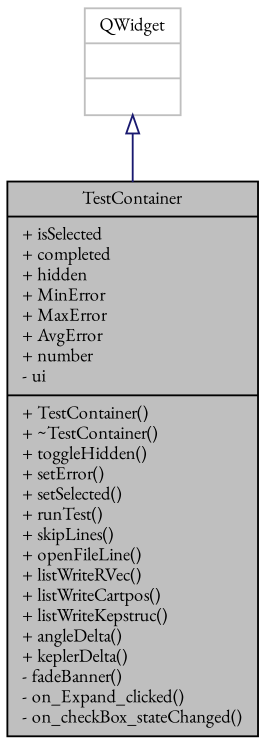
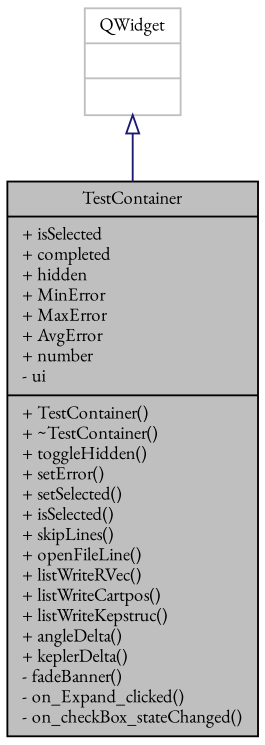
(63, 514) -> (68, 514)
